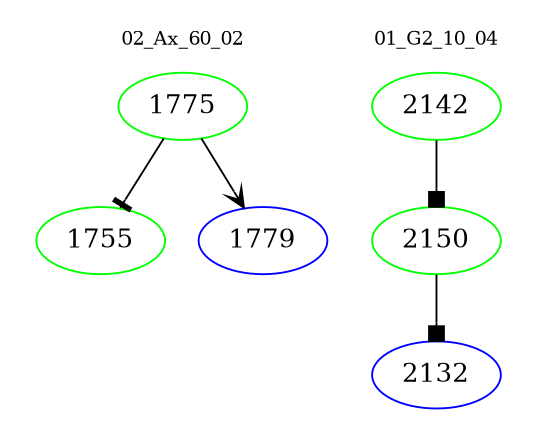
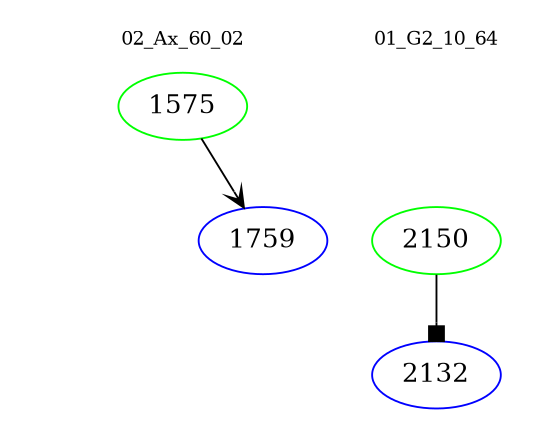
(436, 40) -> (436, 40)
(183, 106) -> (183, 106)
(436, 106) -> none
(101, 241) -> none
(263, 241) -> (263, 241)
